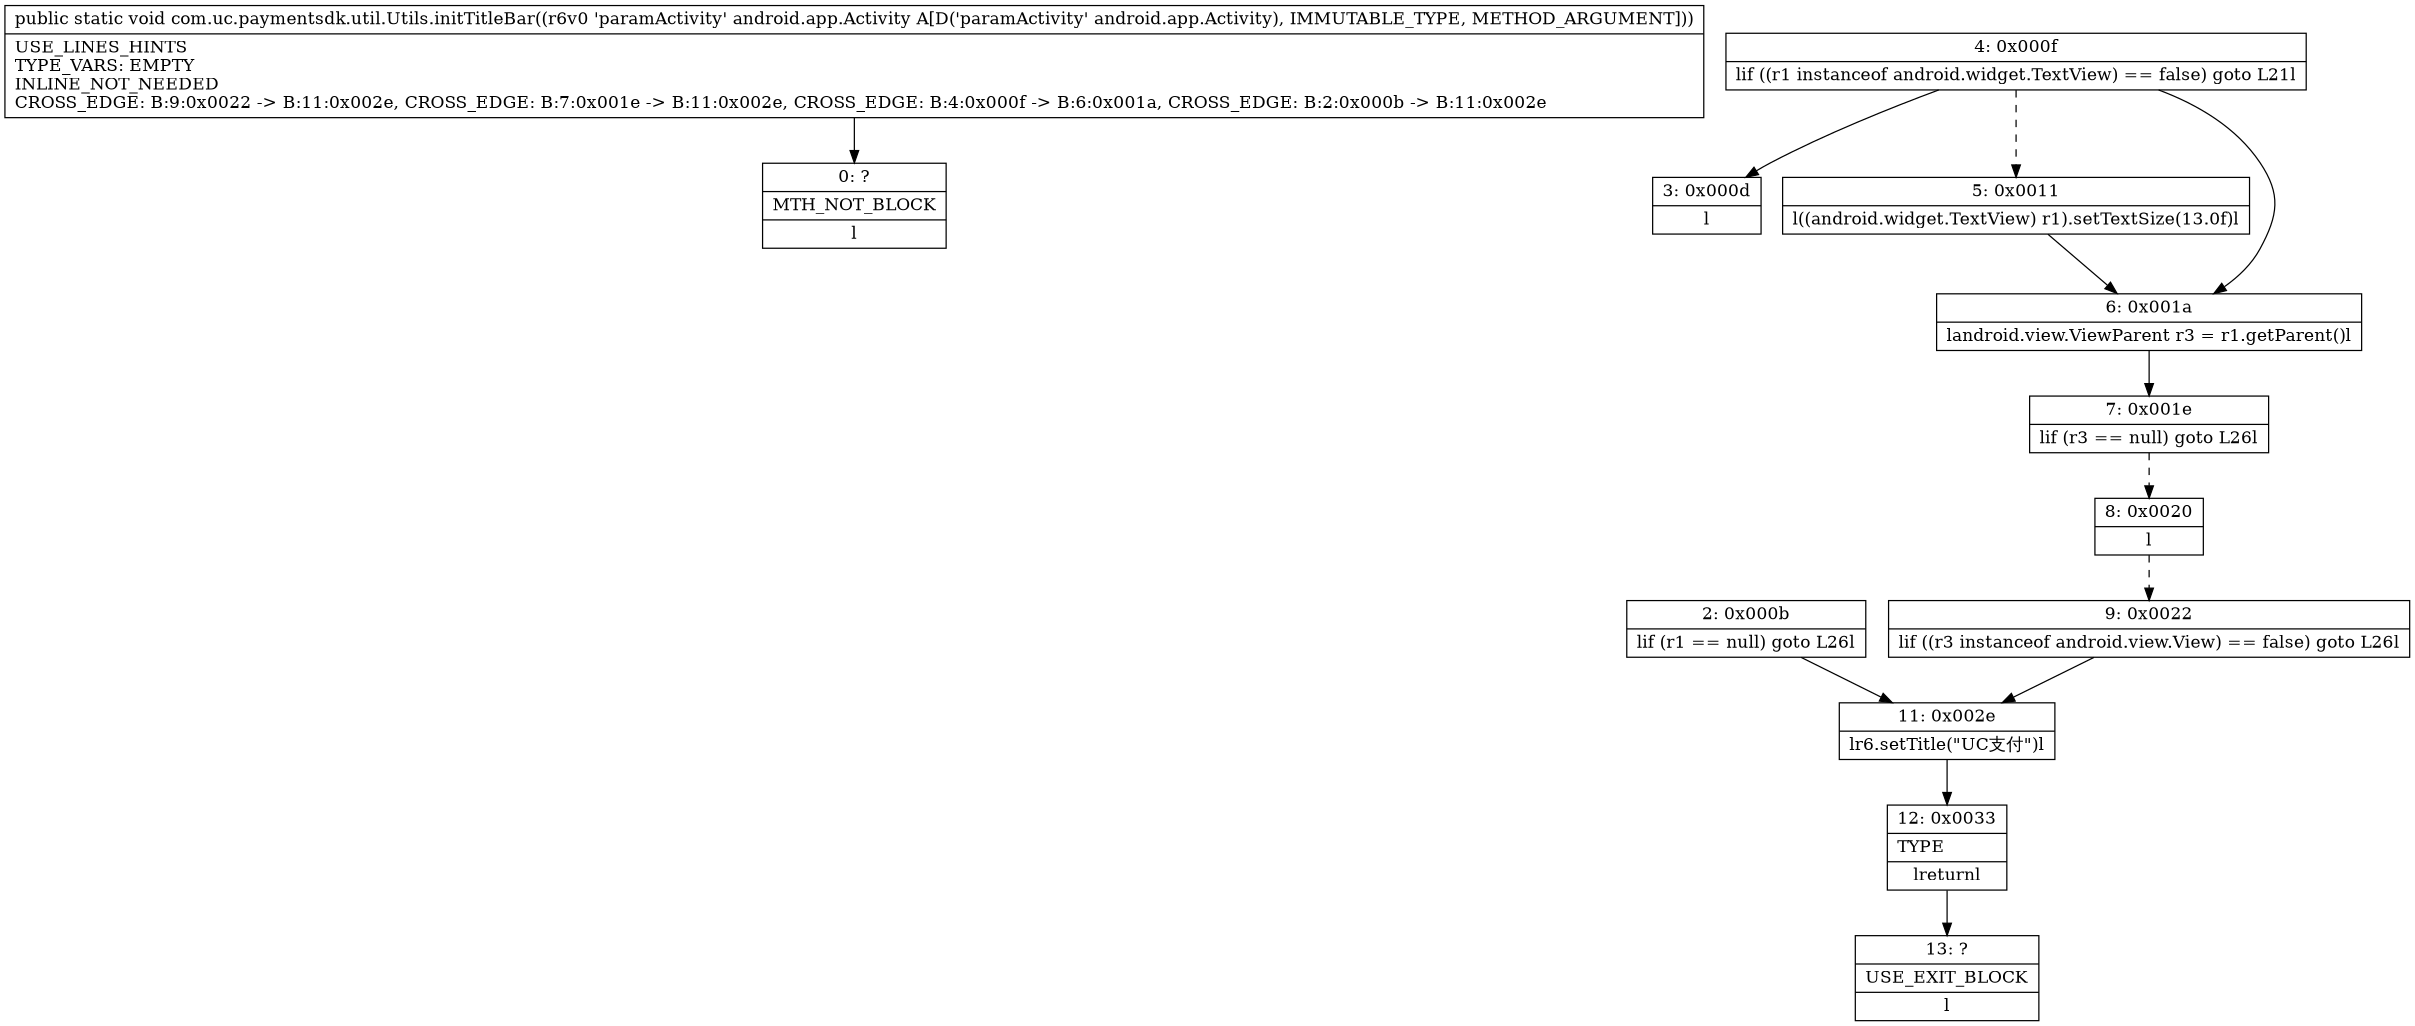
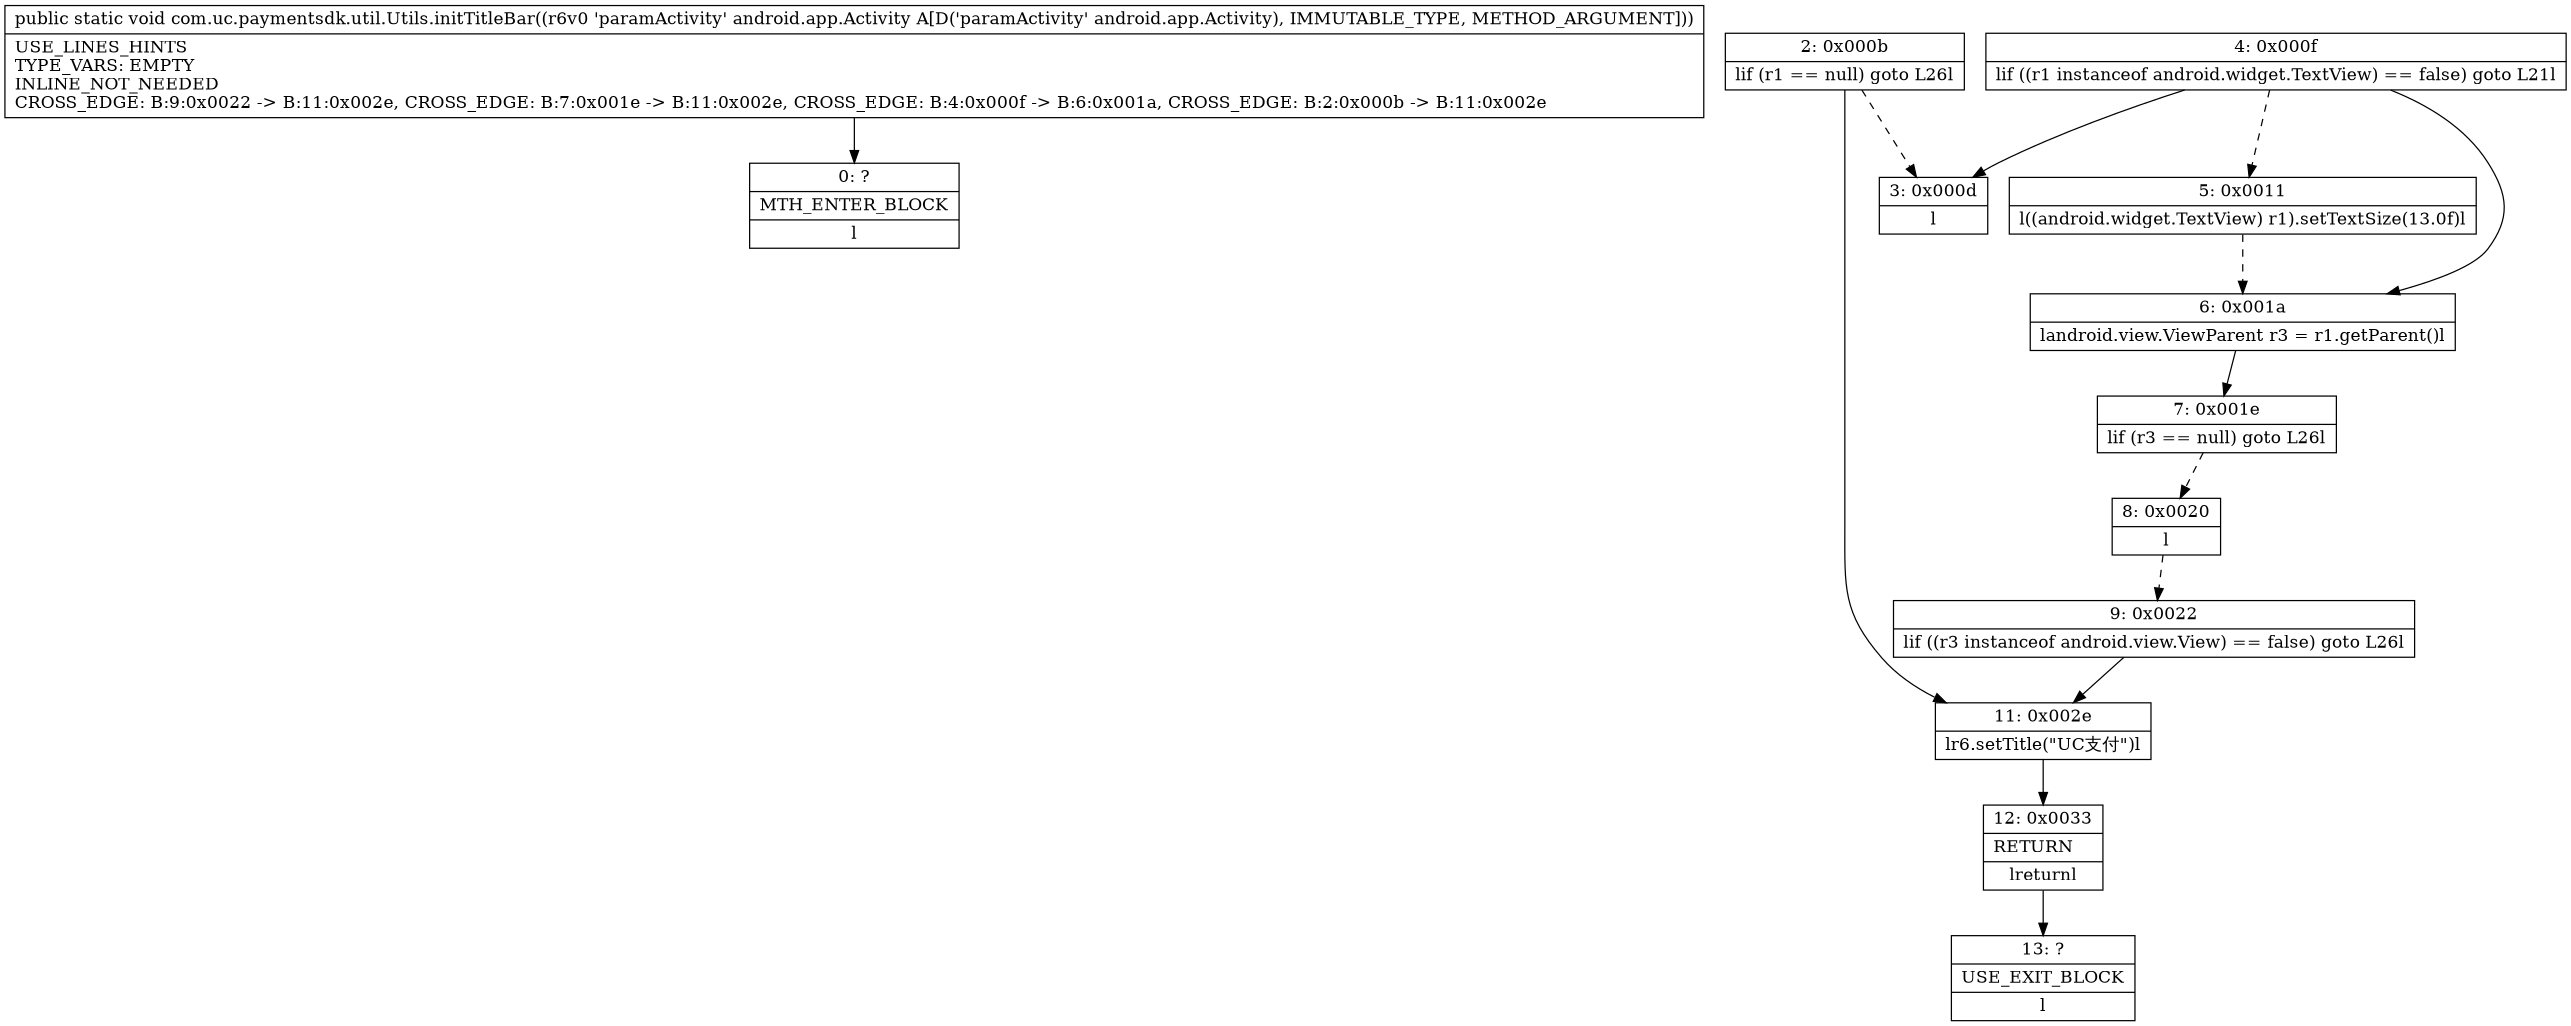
none -> (1886, 128)
(854, 205) -> (854, 205)
(2078, 260) -> (2243, 258)
(1921, 847) -> (2033, 847)
